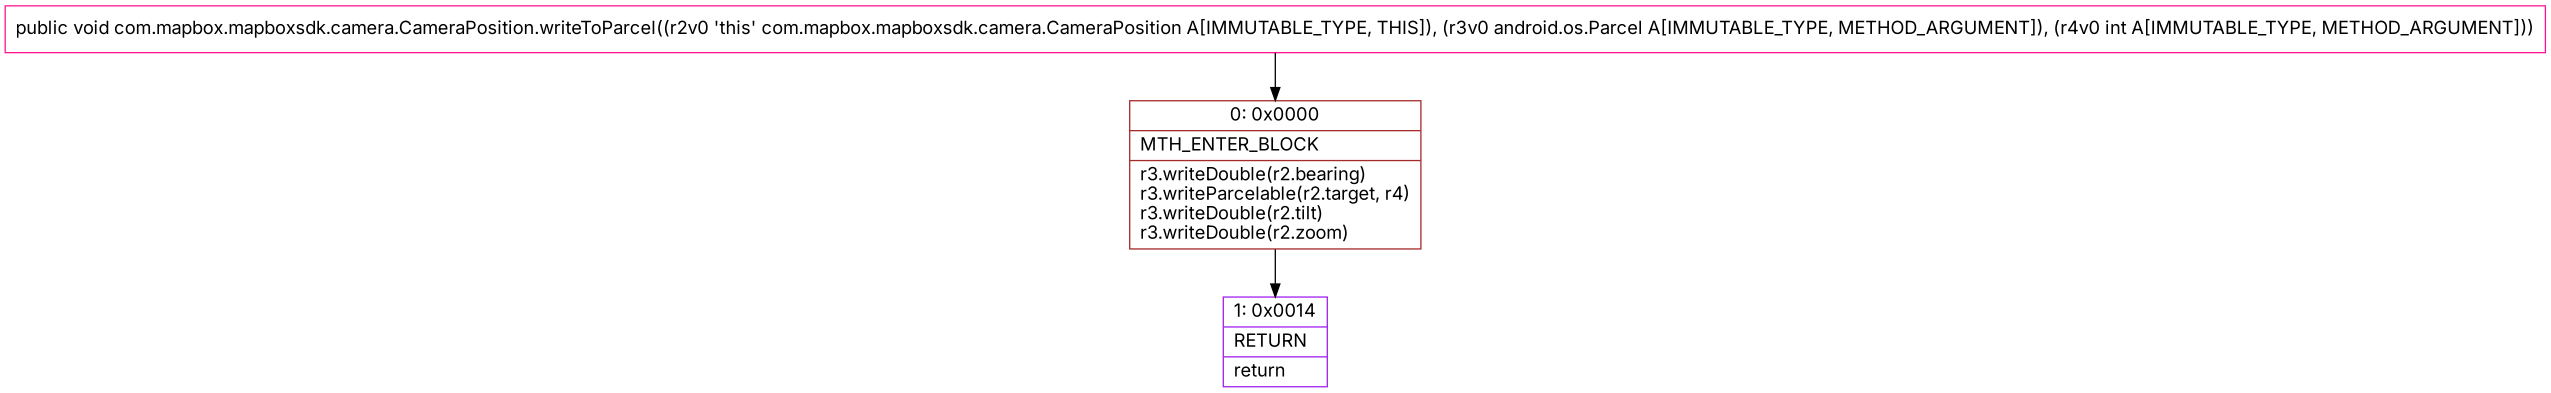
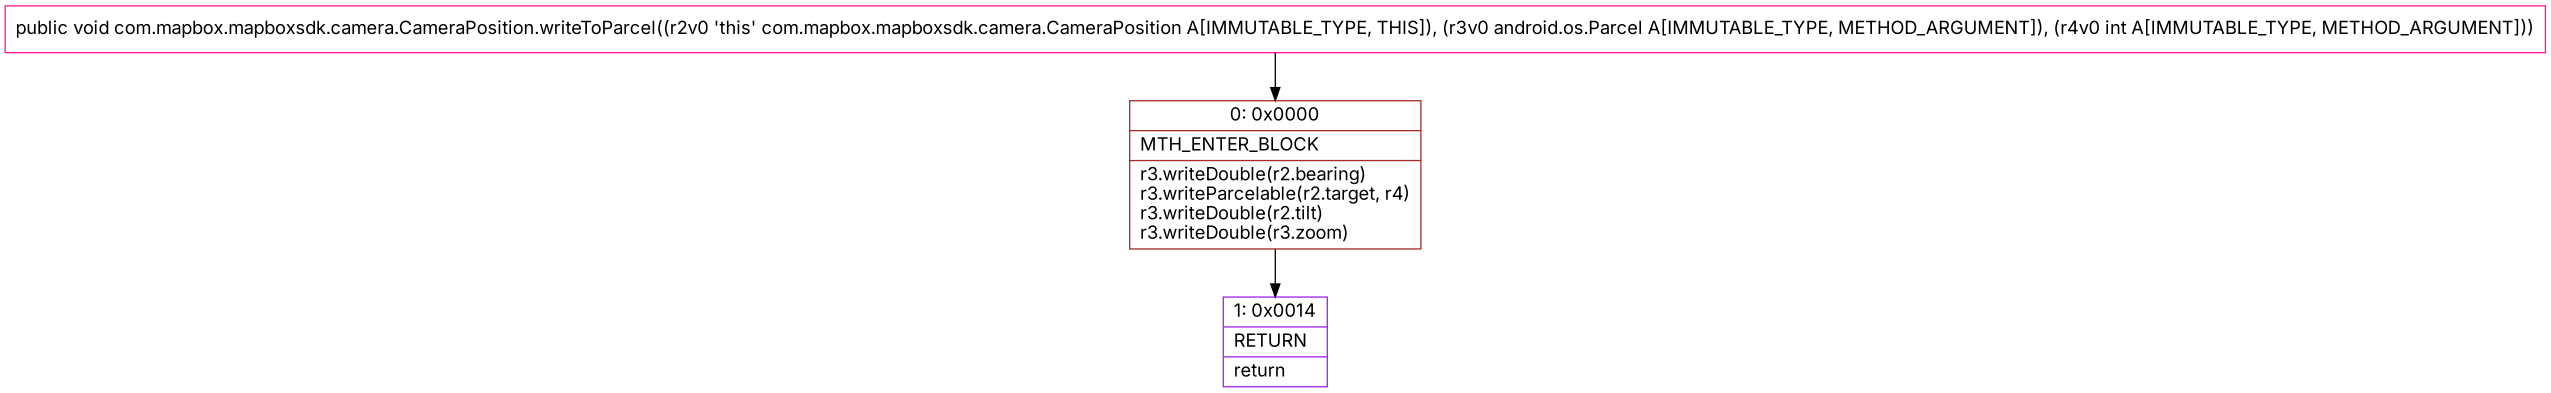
(1245, 233) -> (1245, 233)
